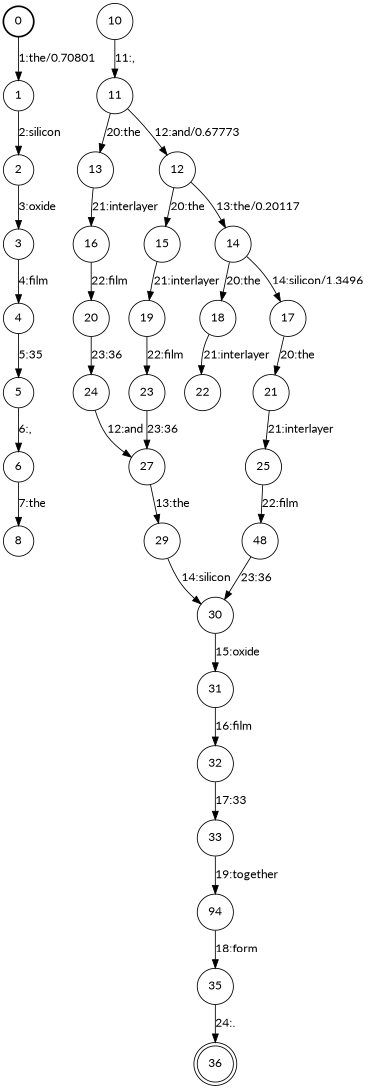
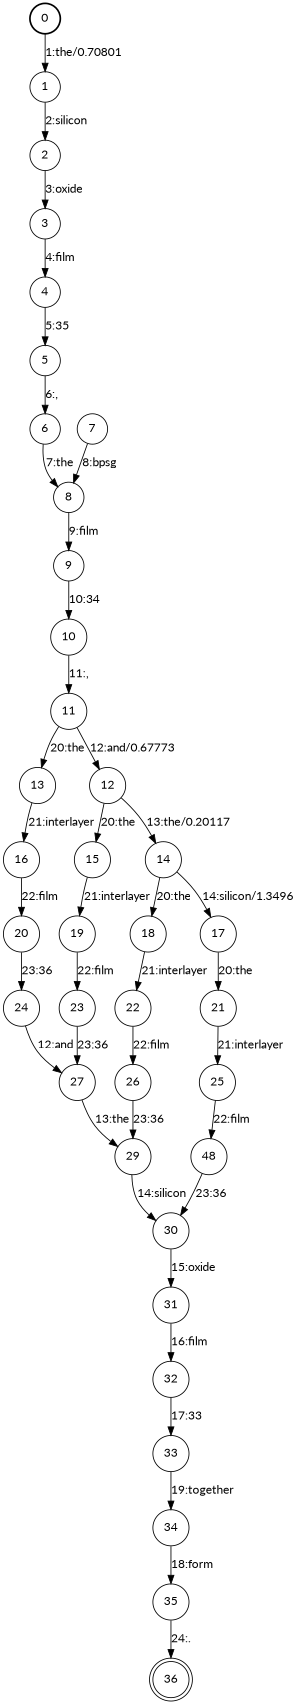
none -> (92, 429)
none -> (69, 566)
(215, 912) -> (171, 1528)
none -> (133, 1082)
